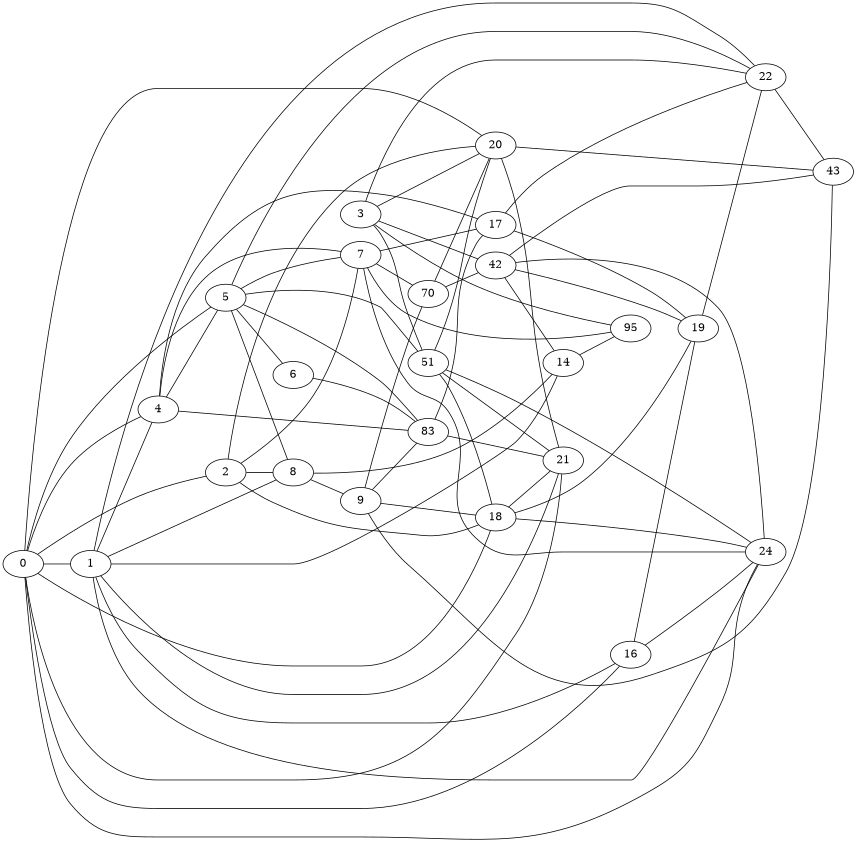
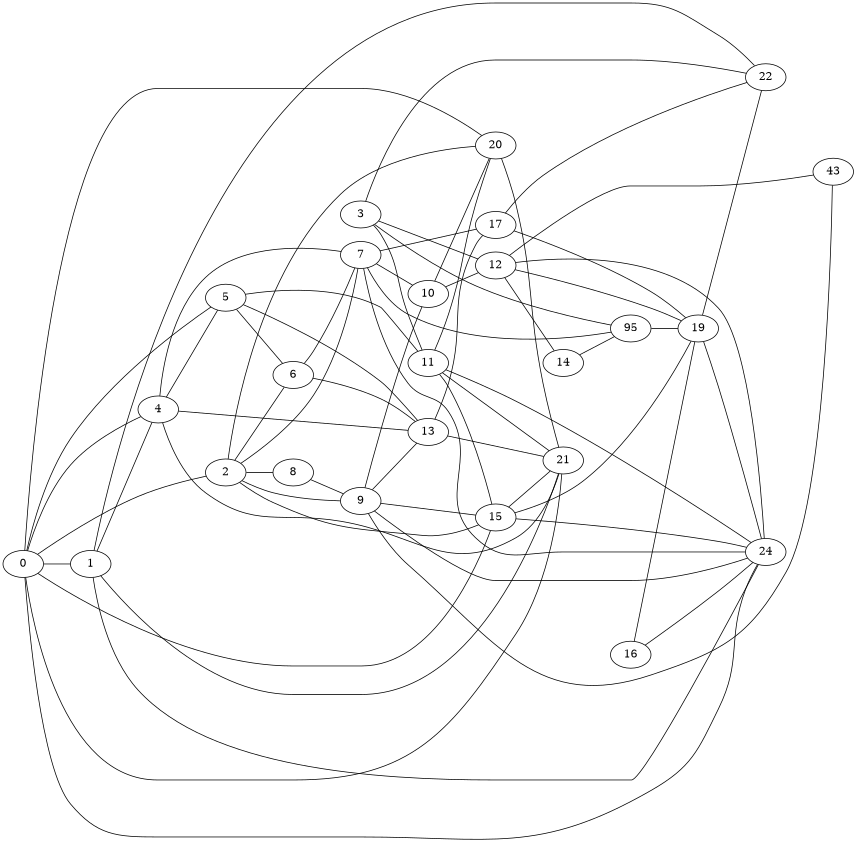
(436, 44) -> none
(799, 125) -> none
(664, 159) -> none
(428, 180) -> none
(261, 208) -> (405, 540)
(496, 265) -> (496, 265)
(294, 267) -> (332, 317)
(428, 294) -> (428, 294)
none -> (665, 328)
(428, 363) -> (428, 363)
(260, 385) -> none
none -> (259, 424)
(428, 432) -> (428, 432)
none -> (734, 440)
(445, 453) -> none
none -> (290, 496)
(496, 517) -> (496, 517)
(192, 518) -> none
(363, 536) -> none
none -> (552, 580)
(328, 723) -> none
(262, 808) -> none
